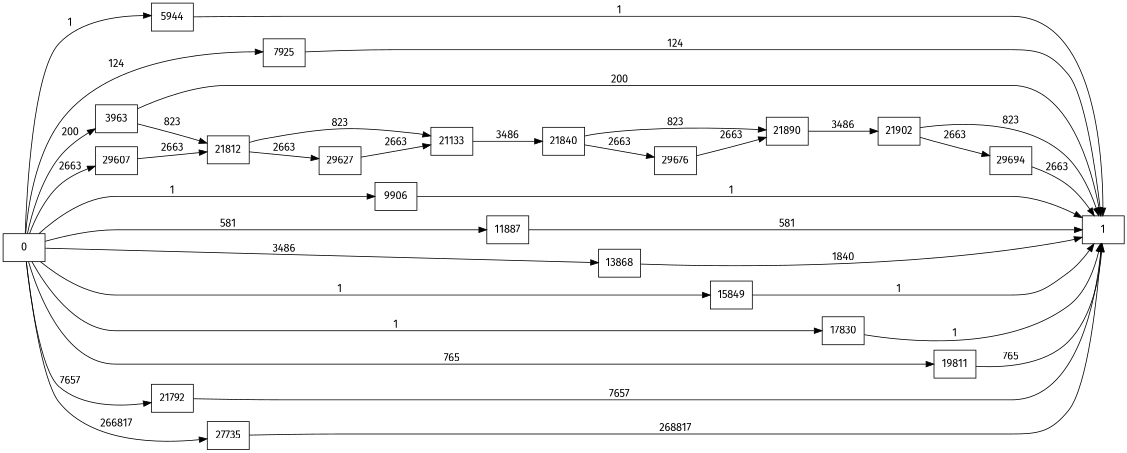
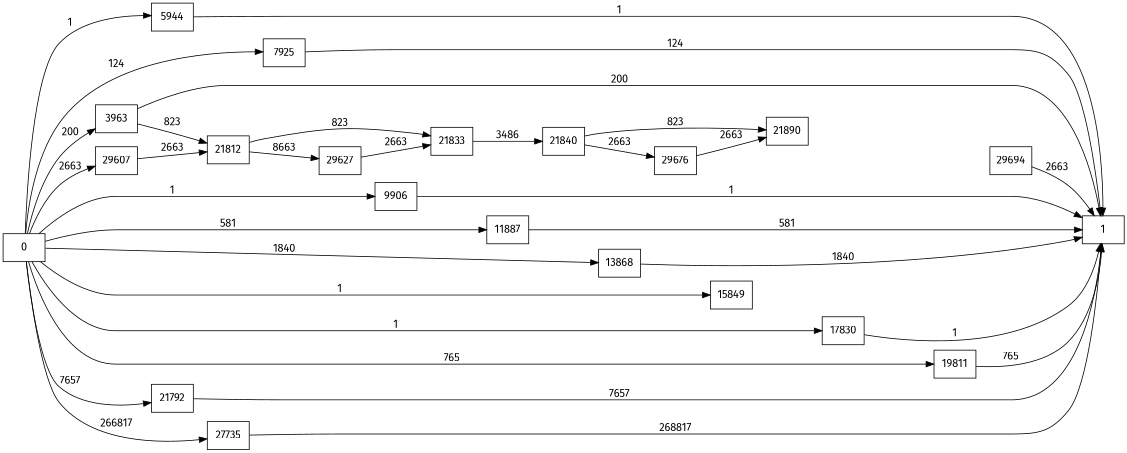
(899, 131) -> none
(452, 141) -> (452, 141)
(284, 148) -> (284, 148)
(284, 249) -> (284, 249)
(929, 295) -> none
